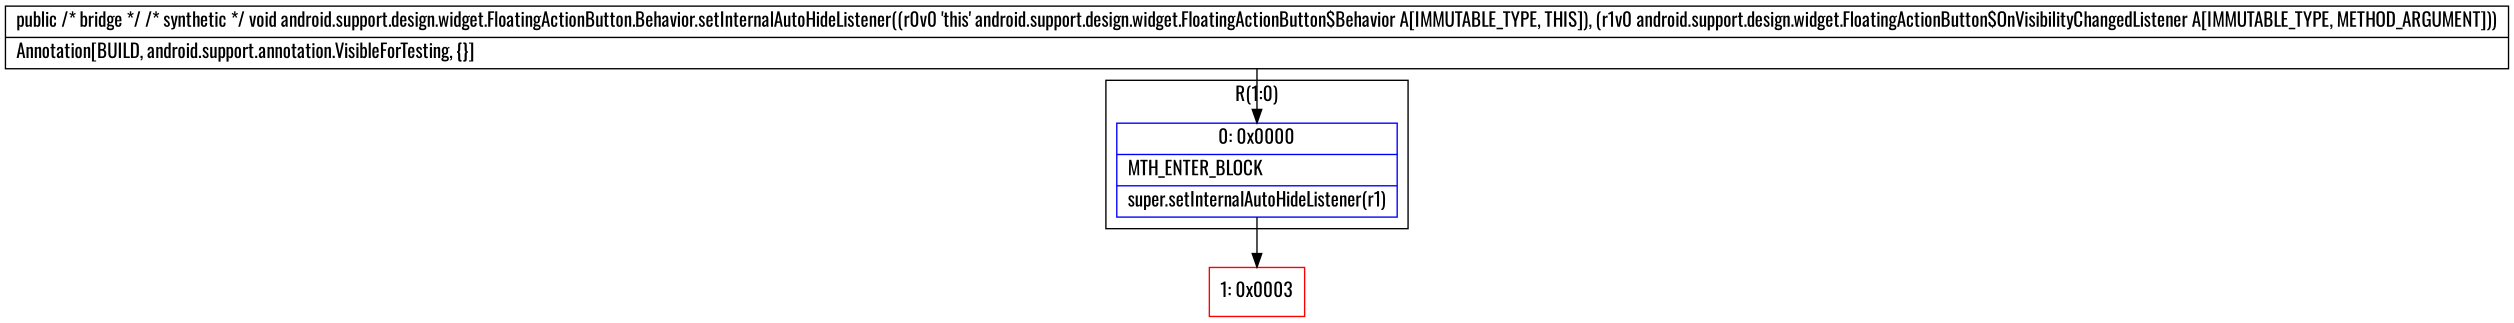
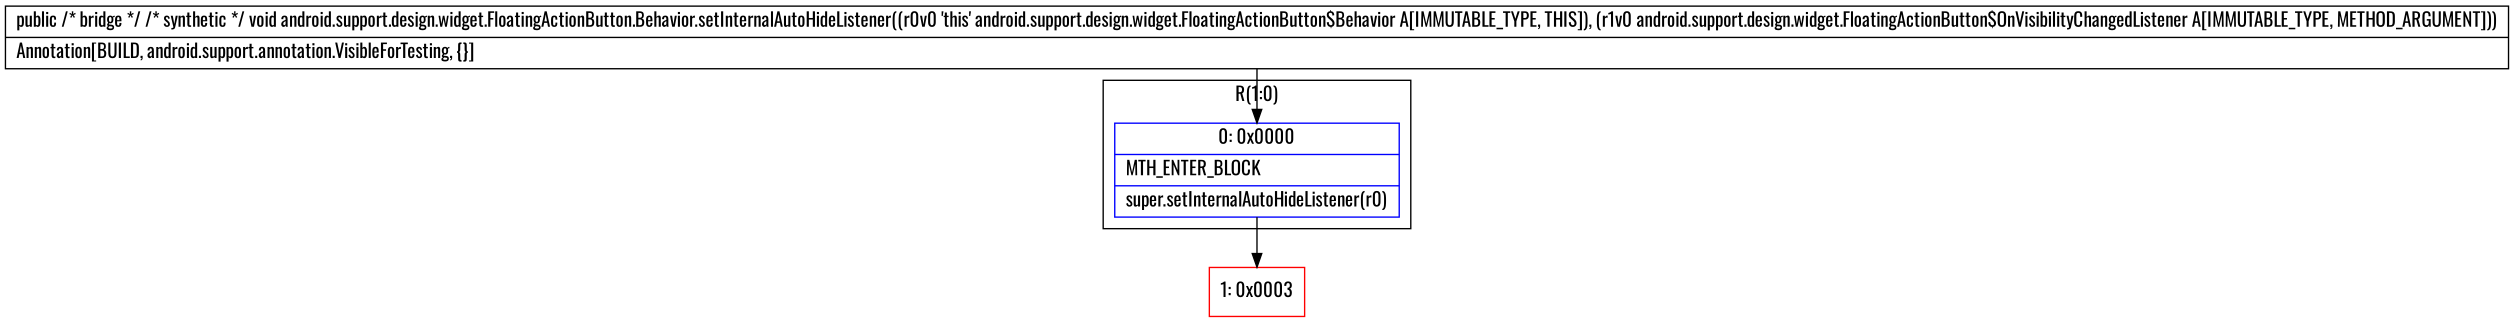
(1257, 201) -> (1257, 201)
